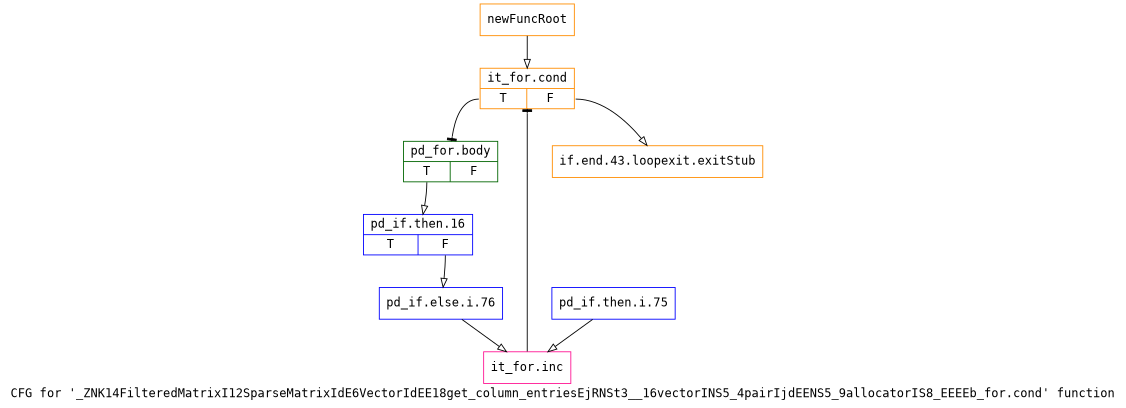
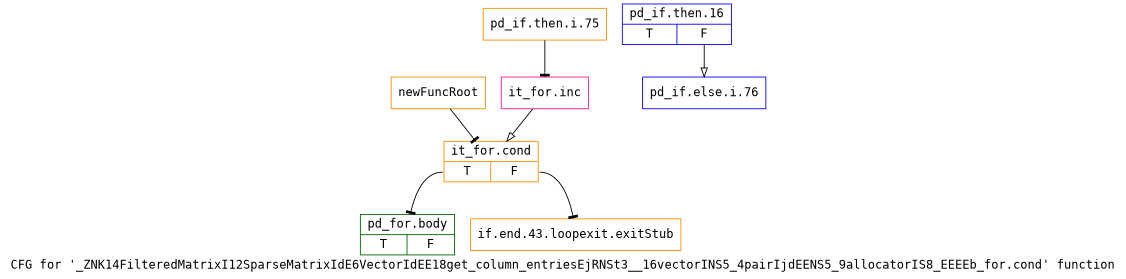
(527, 48) -> (462, 123)
(612, 112) -> (562, 187)
(426, 194) -> none
(527, 232) -> (523, 122)
(614, 303) -> (545, 24)
(481, 333) -> none
(574, 333) -> (545, 56)
